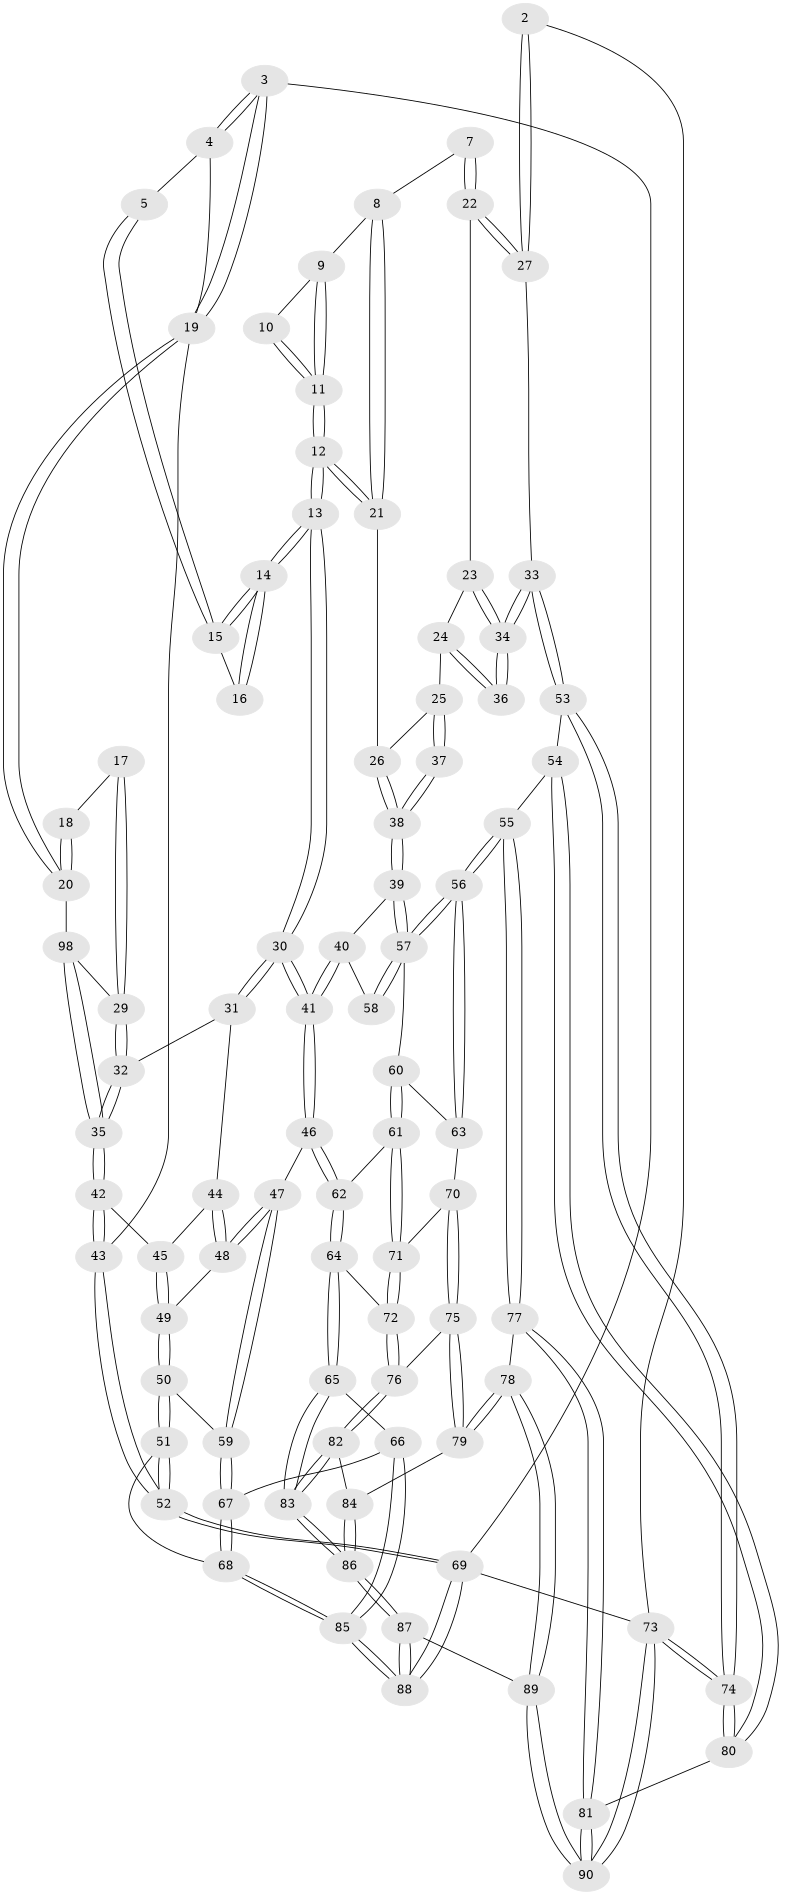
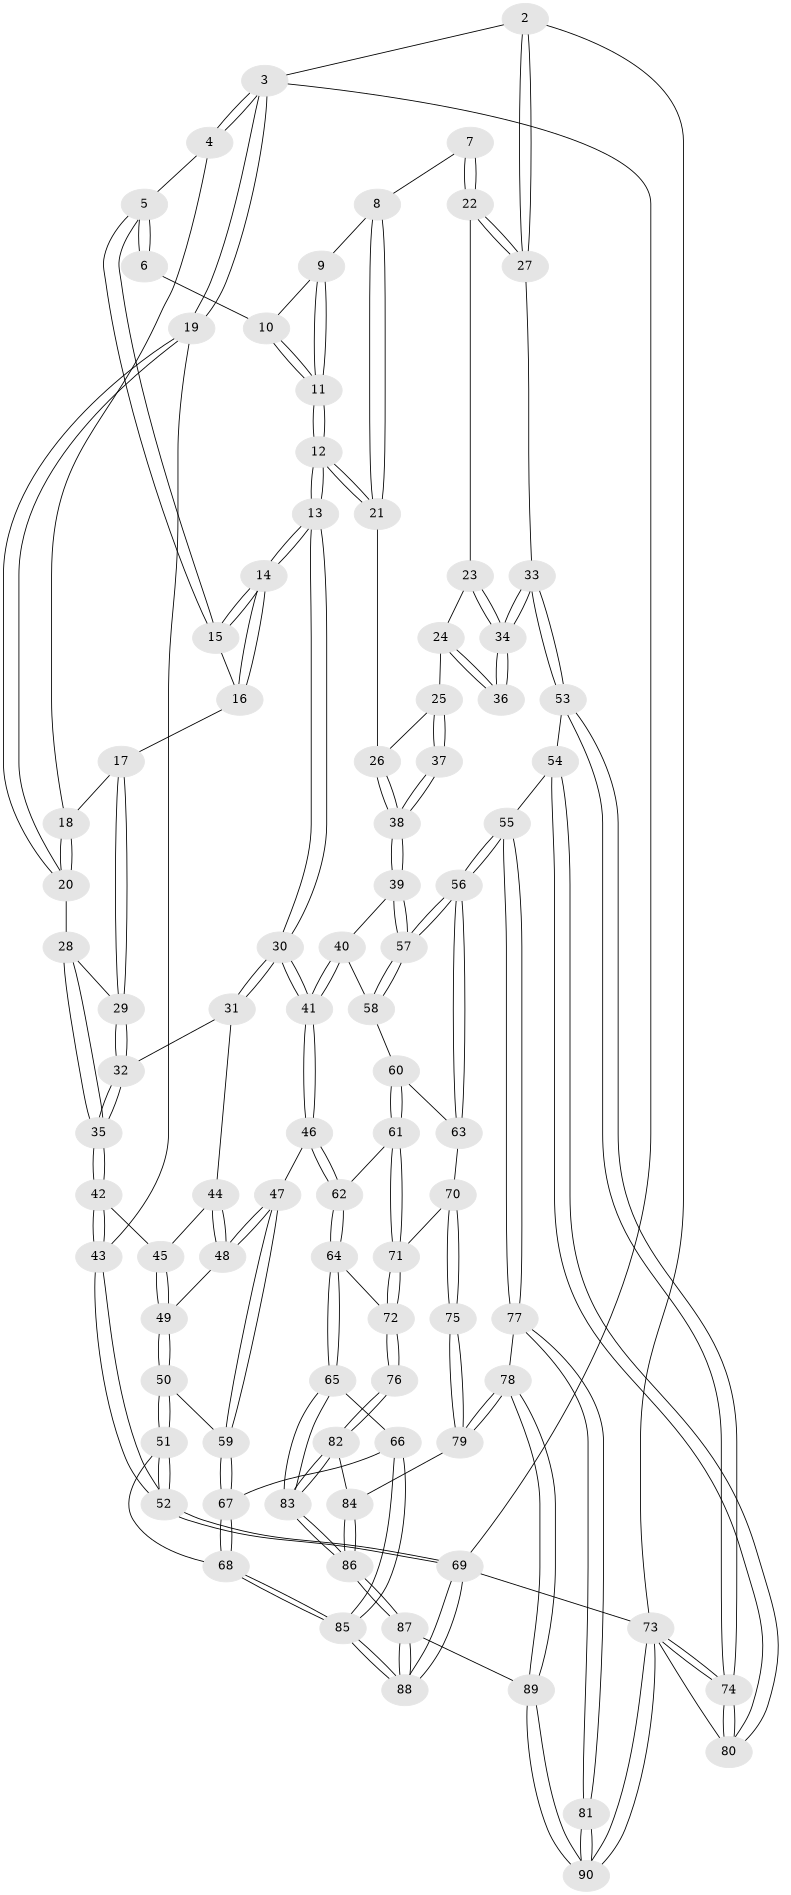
none -> (395, 50)
(208, 236) -> (72, 469)
none -> (144, 267)
none -> (181, 731)
(66, 947) -> (66, 947)
(403, 1009) -> (384, 1040)
(424, 1350) -> none
(658, 1783) -> (689, 1691)
